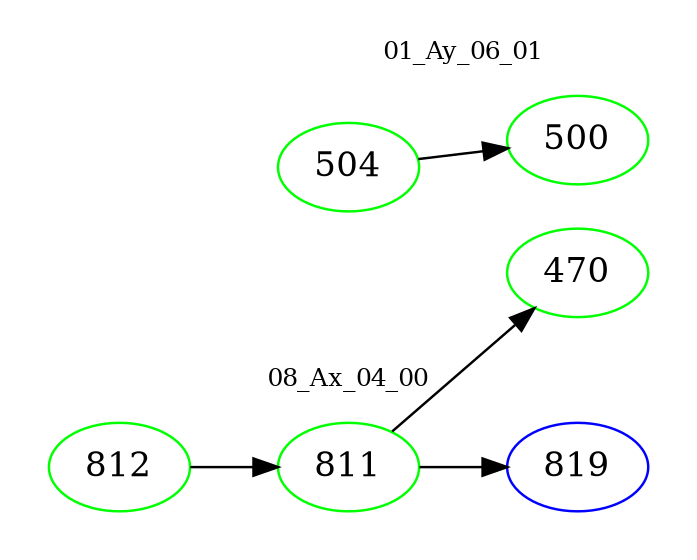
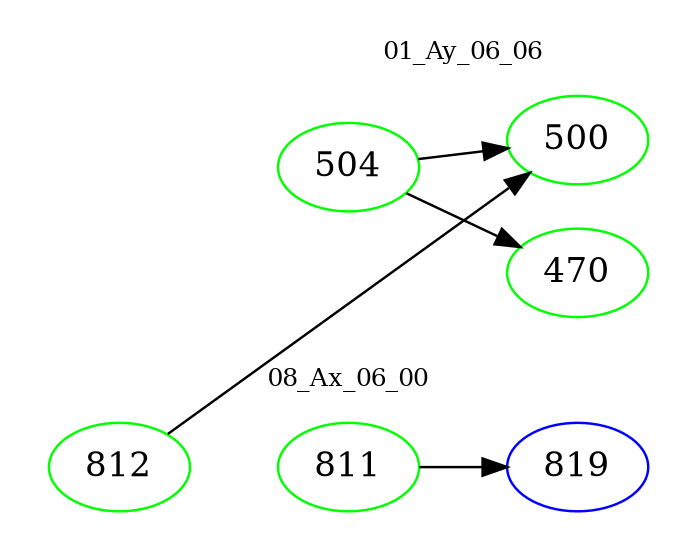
(463, 53) -> (463, 53)
(454, 378) -> (447, 213)
(349, 380) -> (349, 380)
(222, 467) -> (338, 311)
